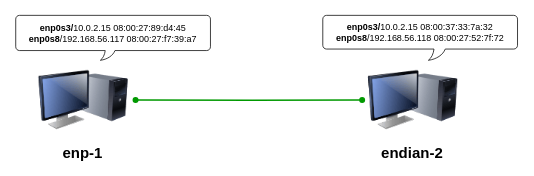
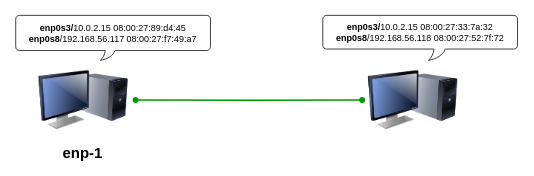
(113, 33) -> (113, 33)
(420, 33) -> (420, 33)
(412, 153) -> none
